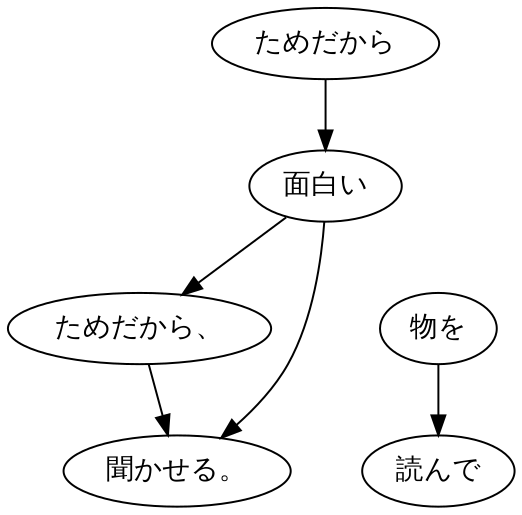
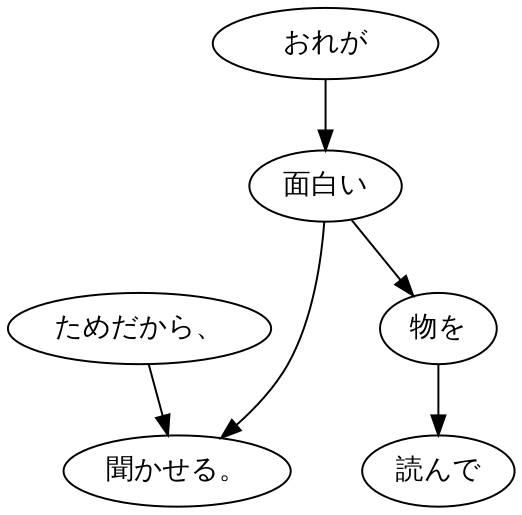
(326, 44) -> (326, 44)
(242, 250) -> (376, 250)
